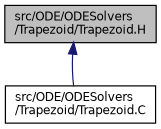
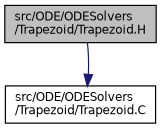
(72, 70) -> (89, 58)
